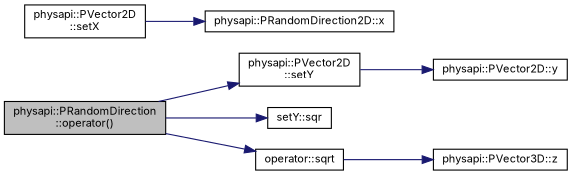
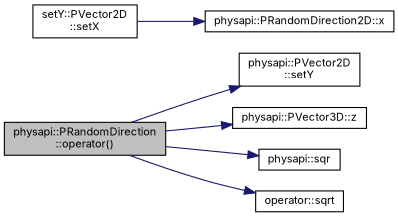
(85, 21) -> (85, 21)
(500, 70) -> none
(300, 118) -> (300, 160)
(383, 160) -> (194, 128)
